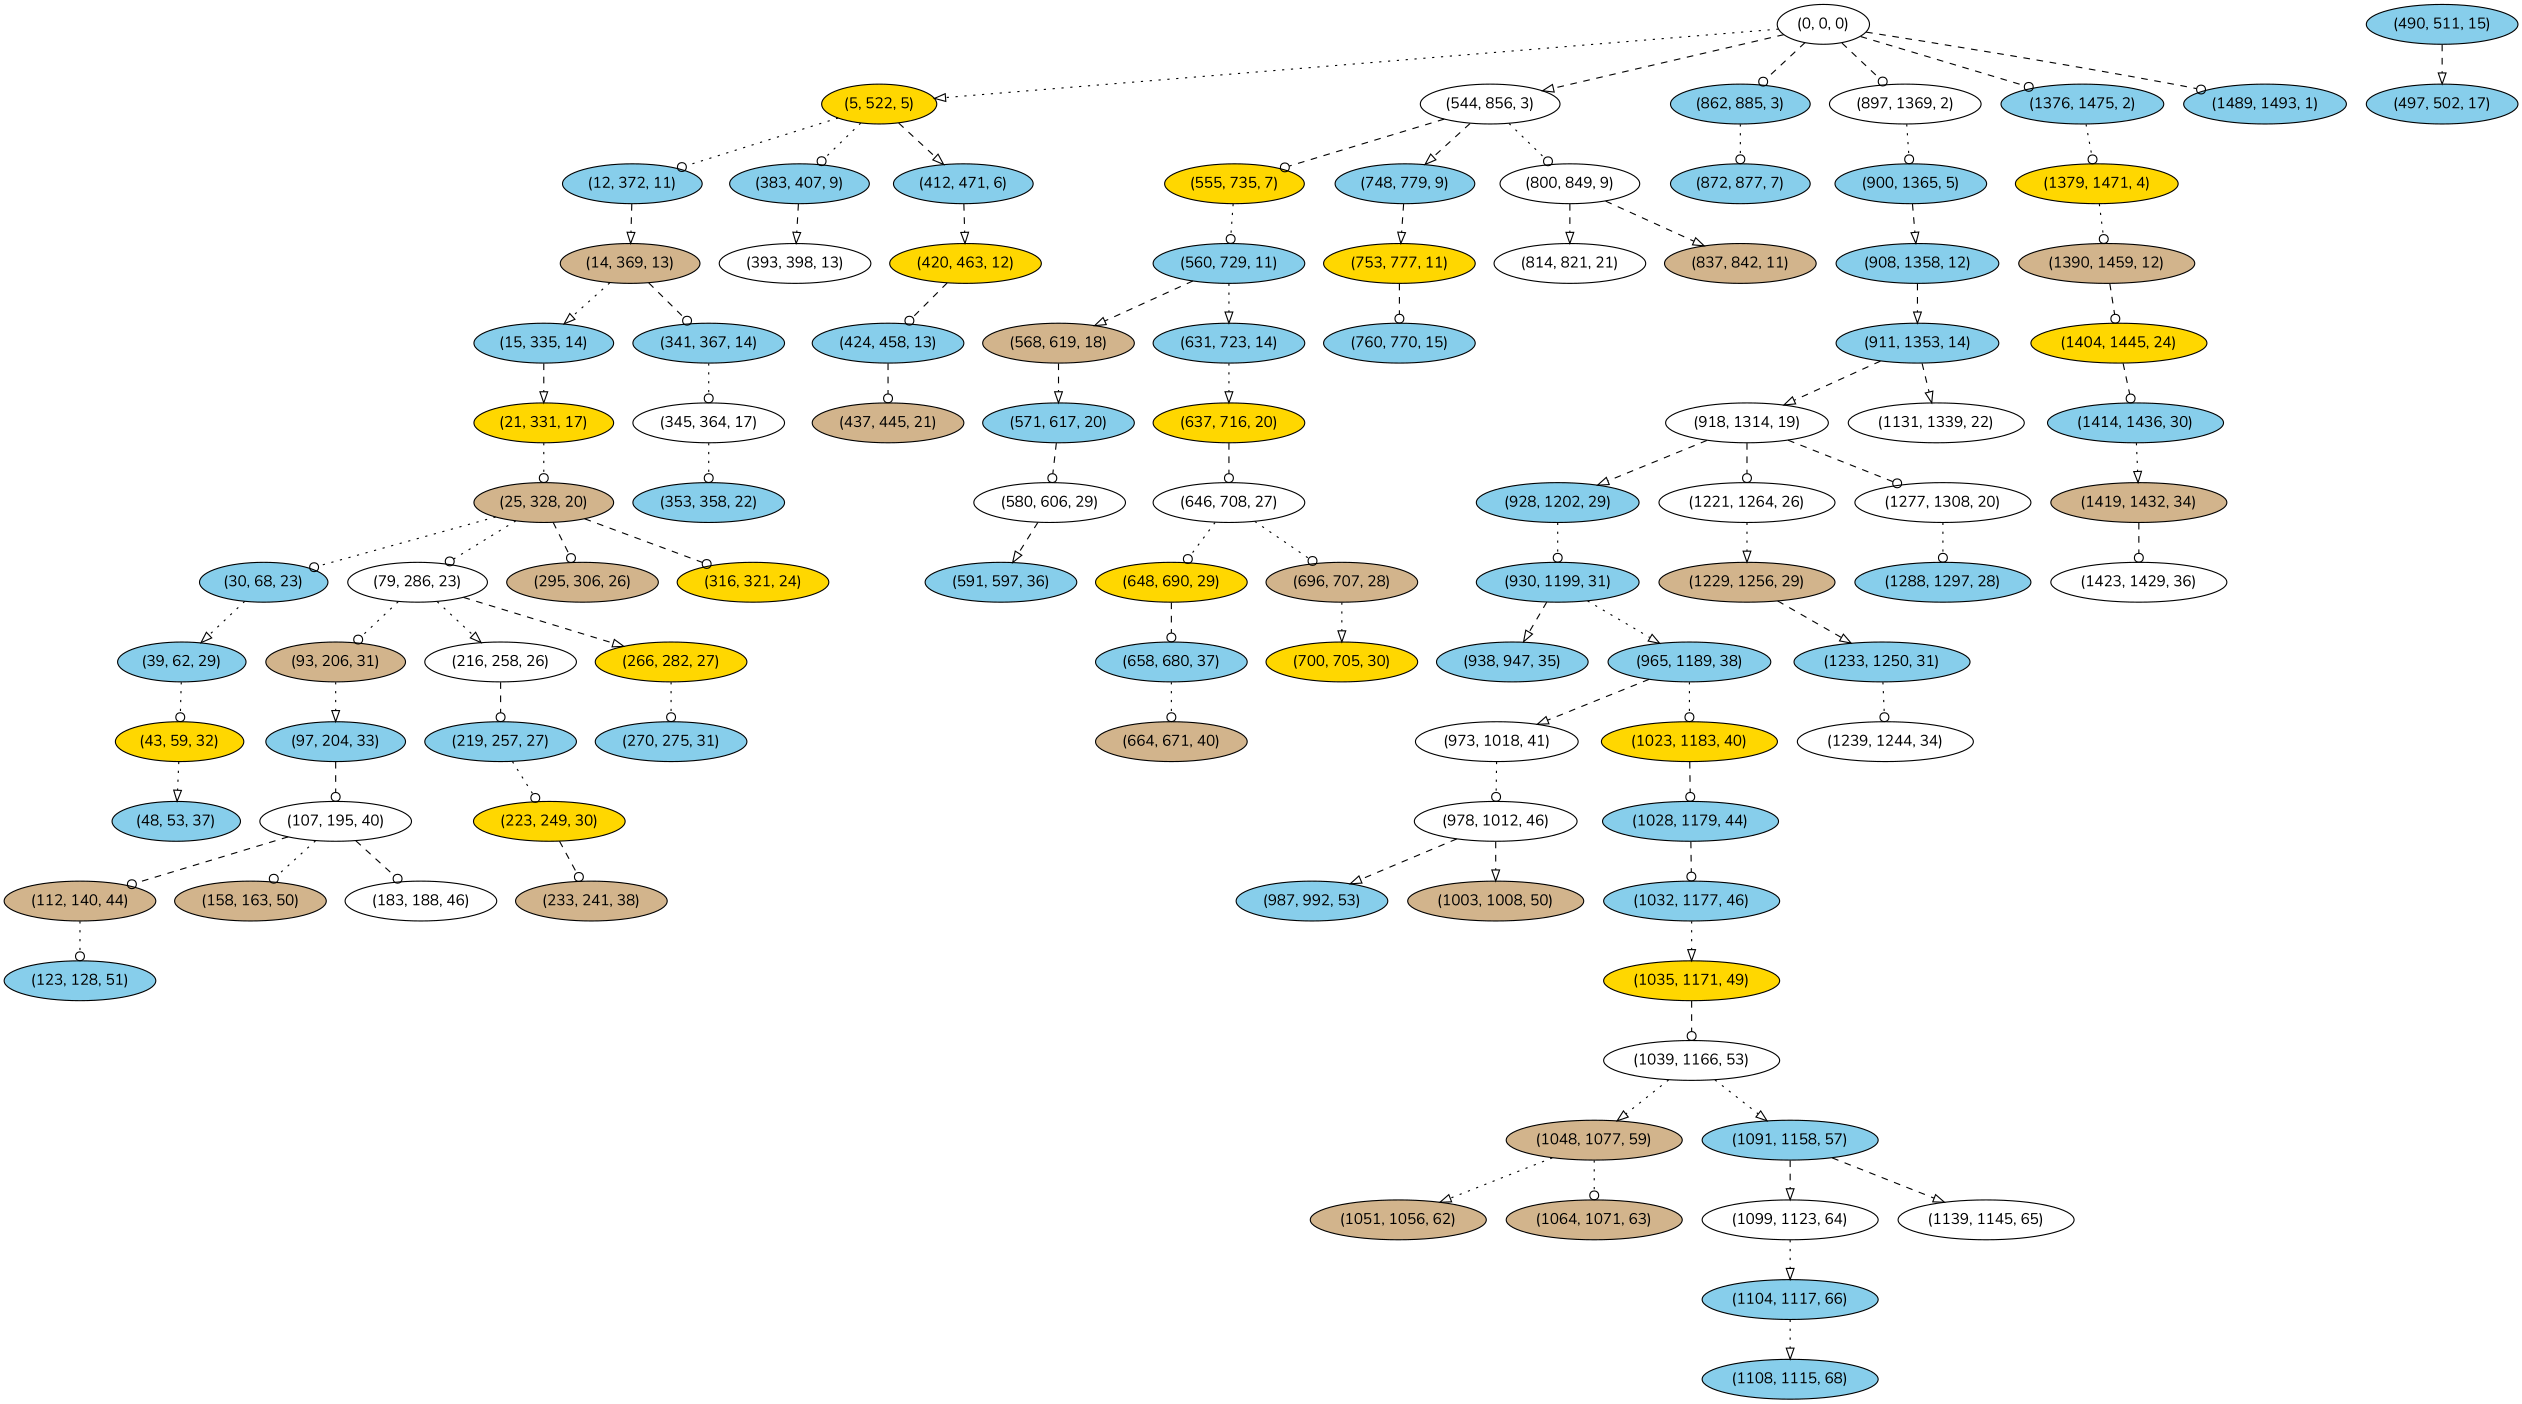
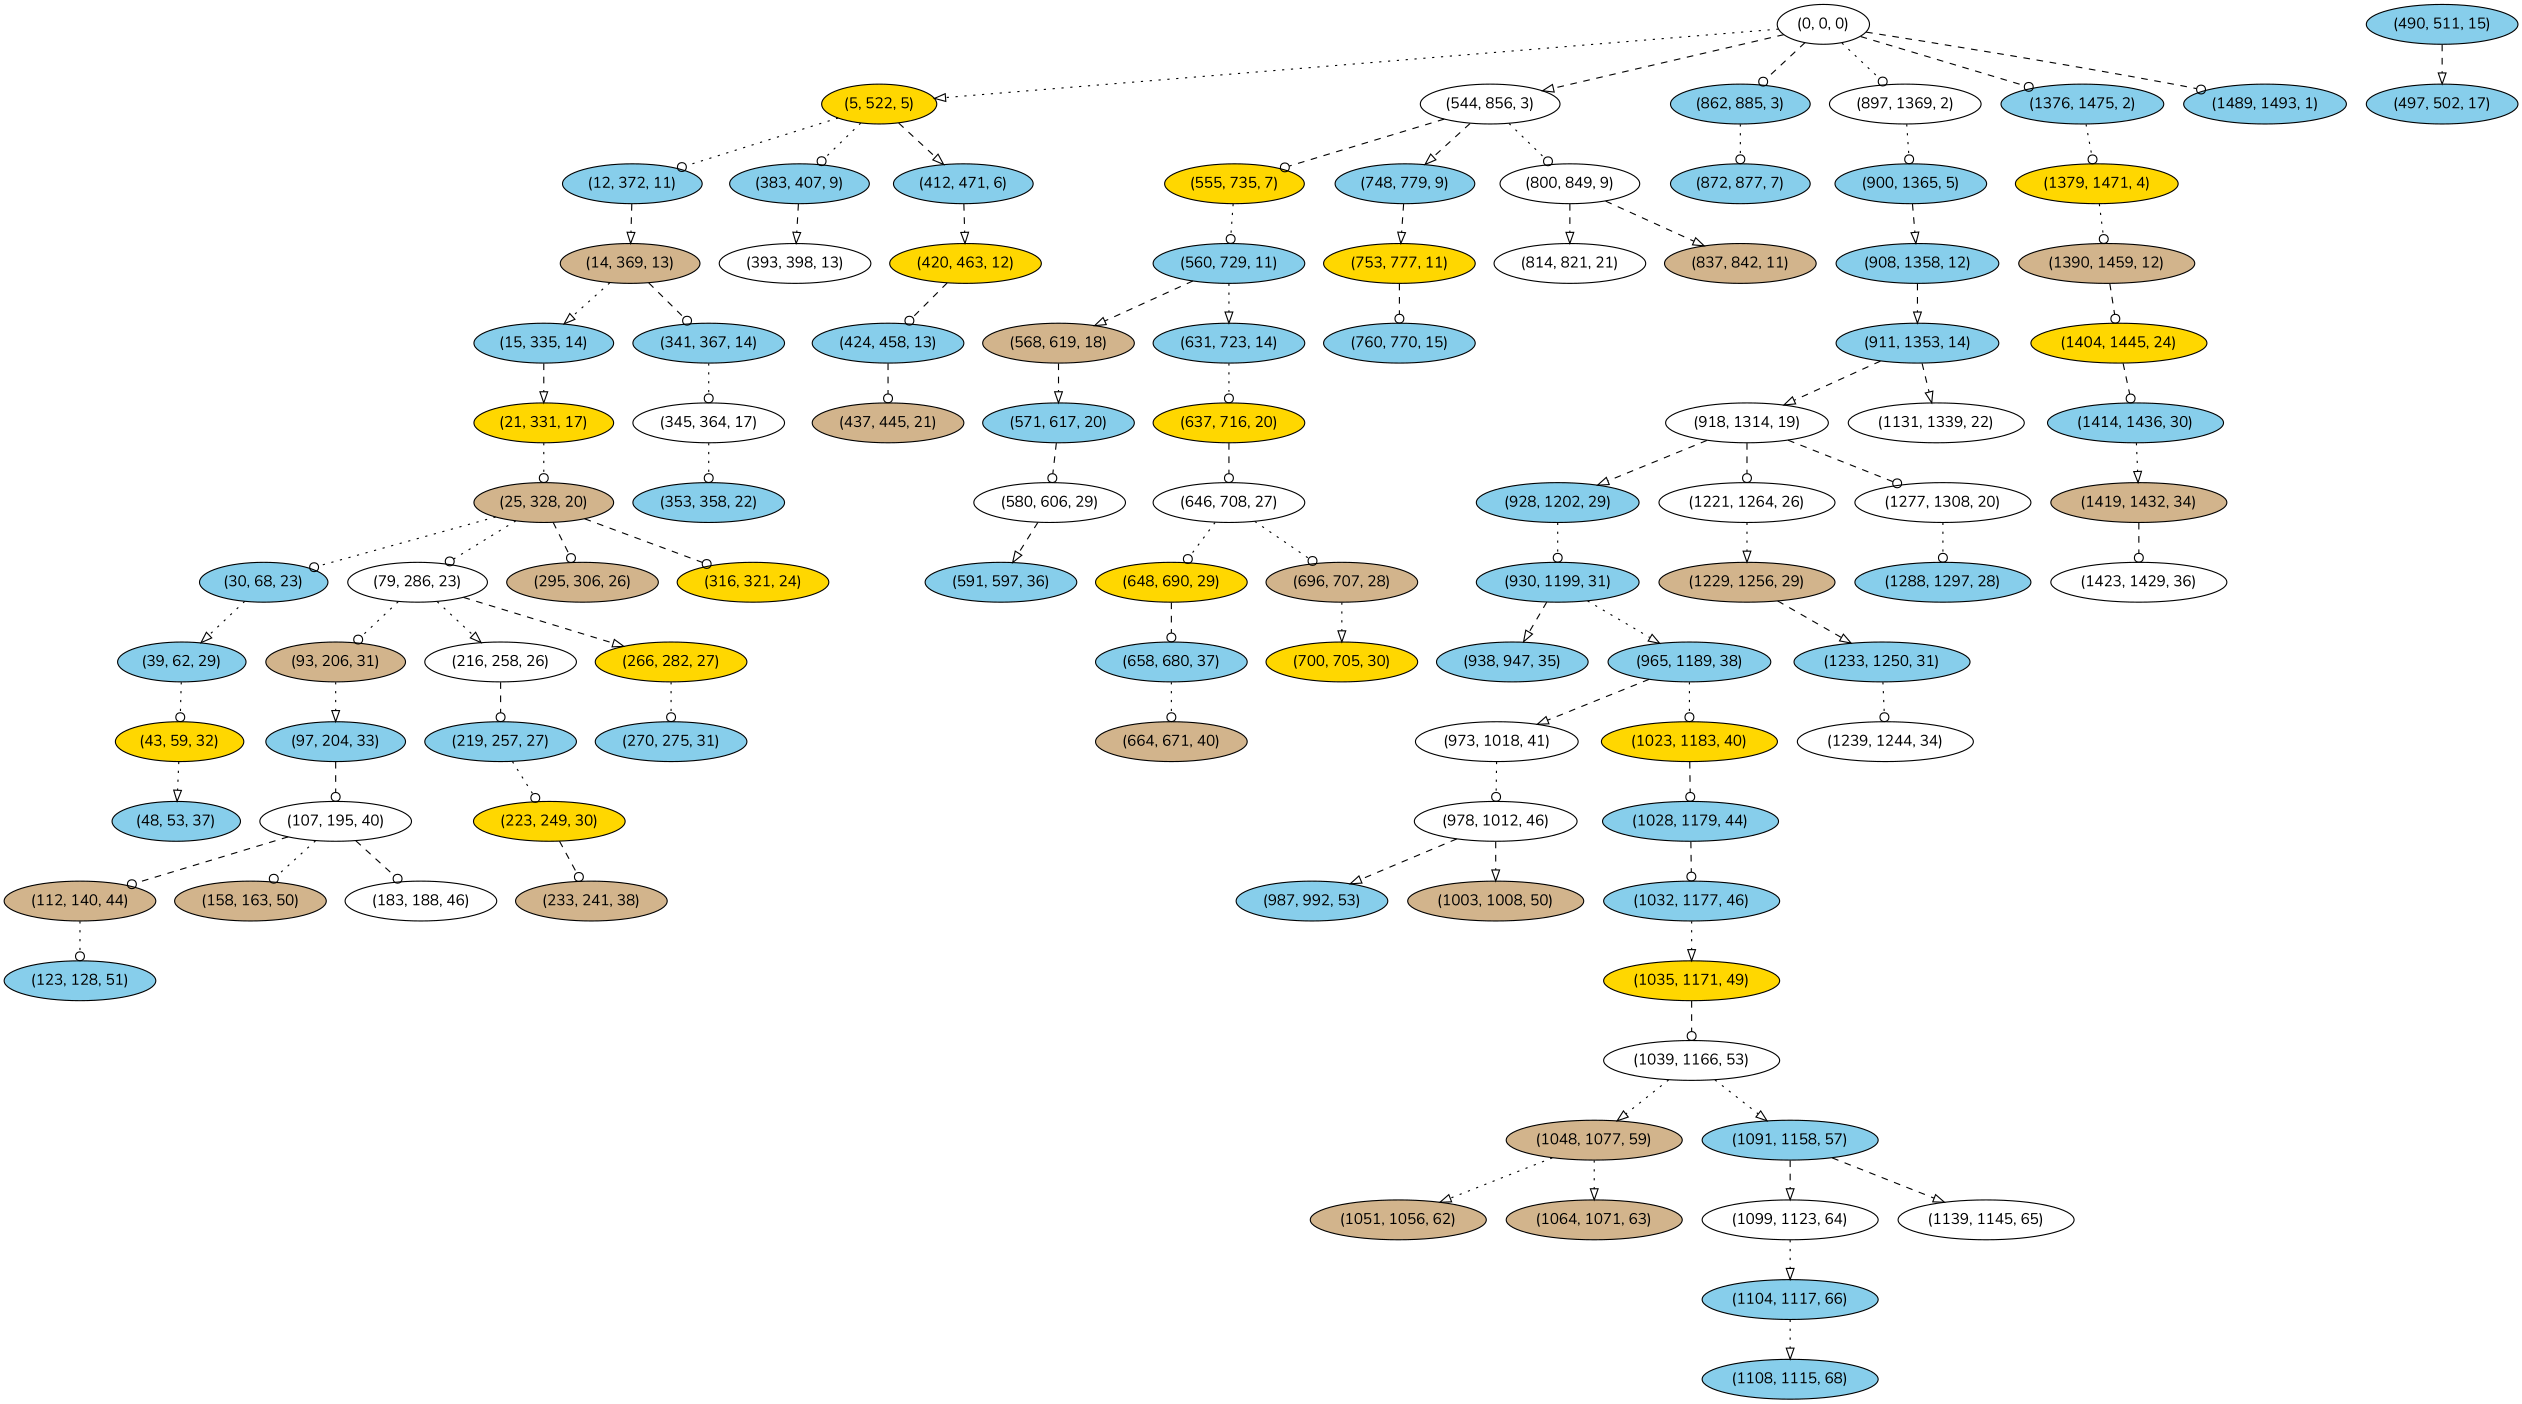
(1861, 61) -> (1861, 61)
(1229, 378) -> (1229, 378)
(1594, 1176) -> (1594, 1176)
